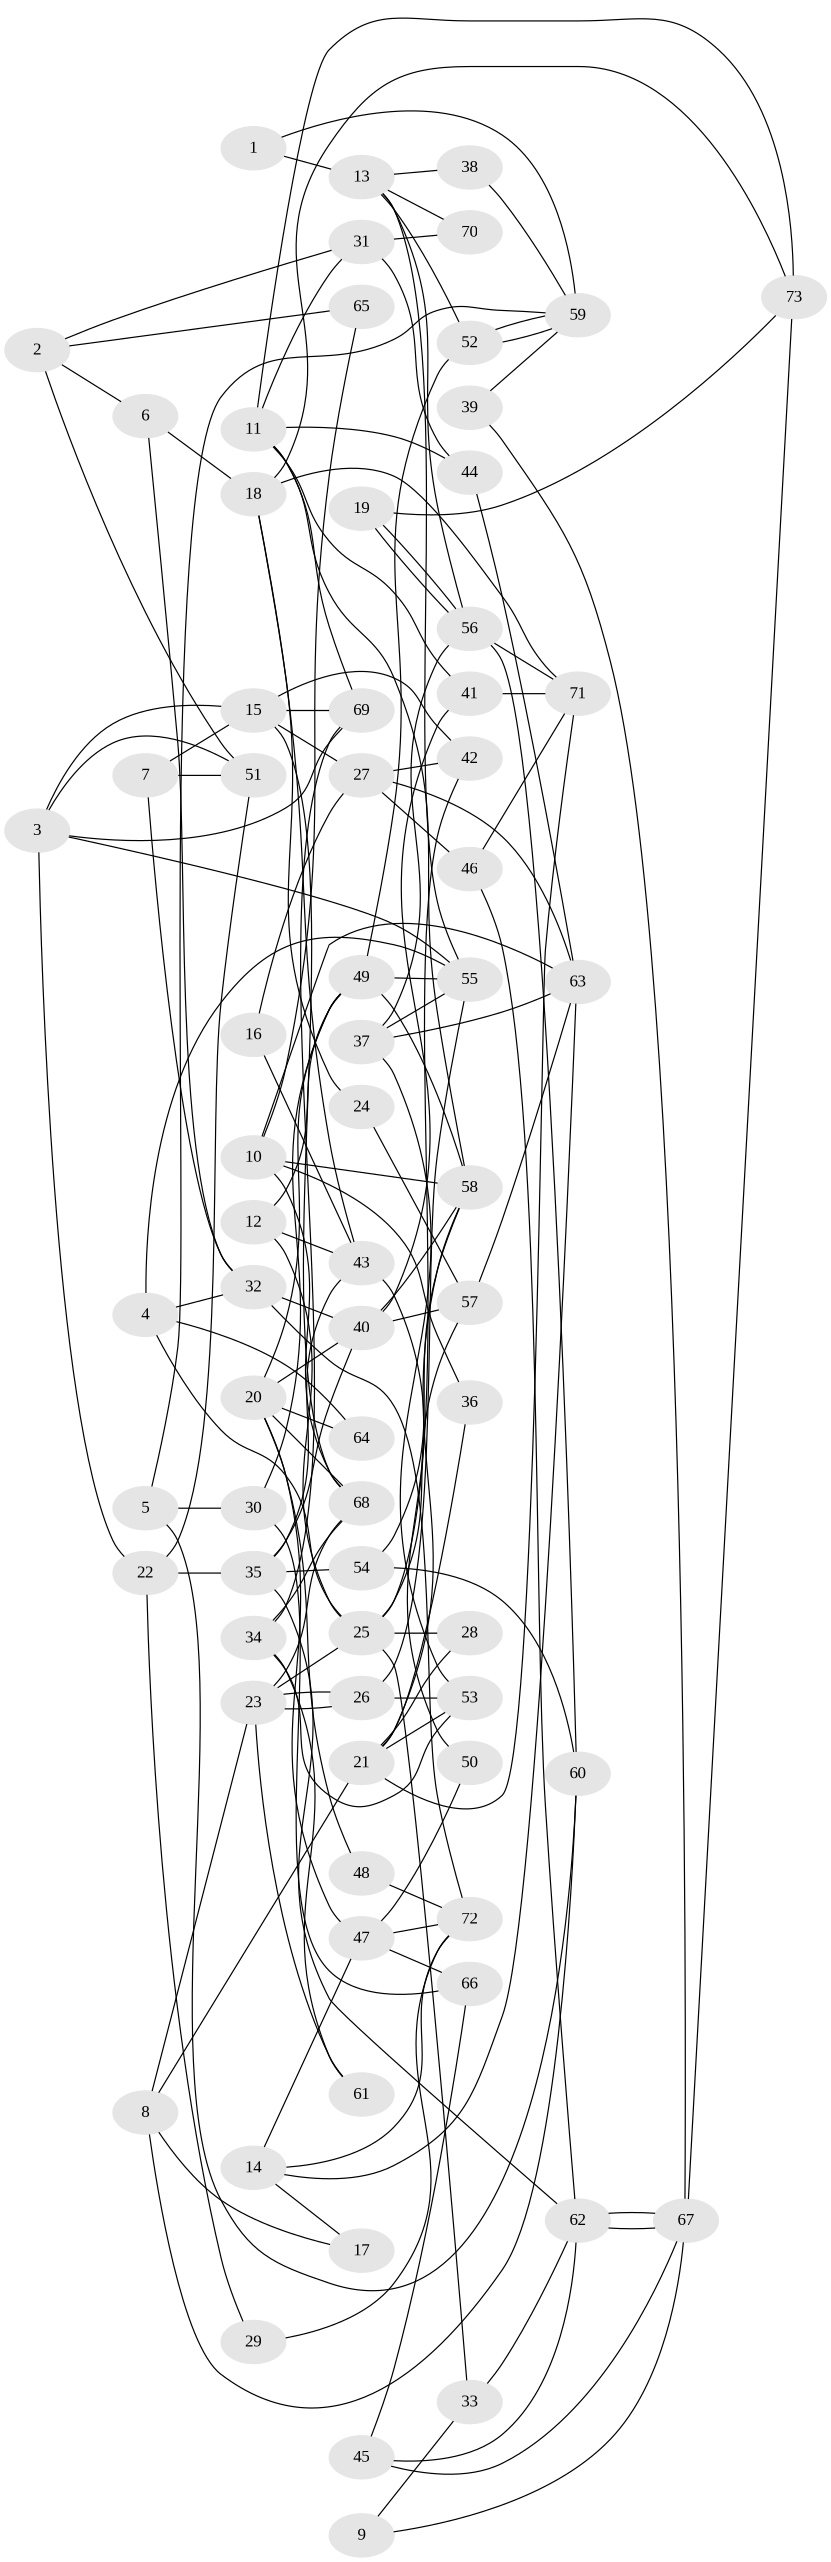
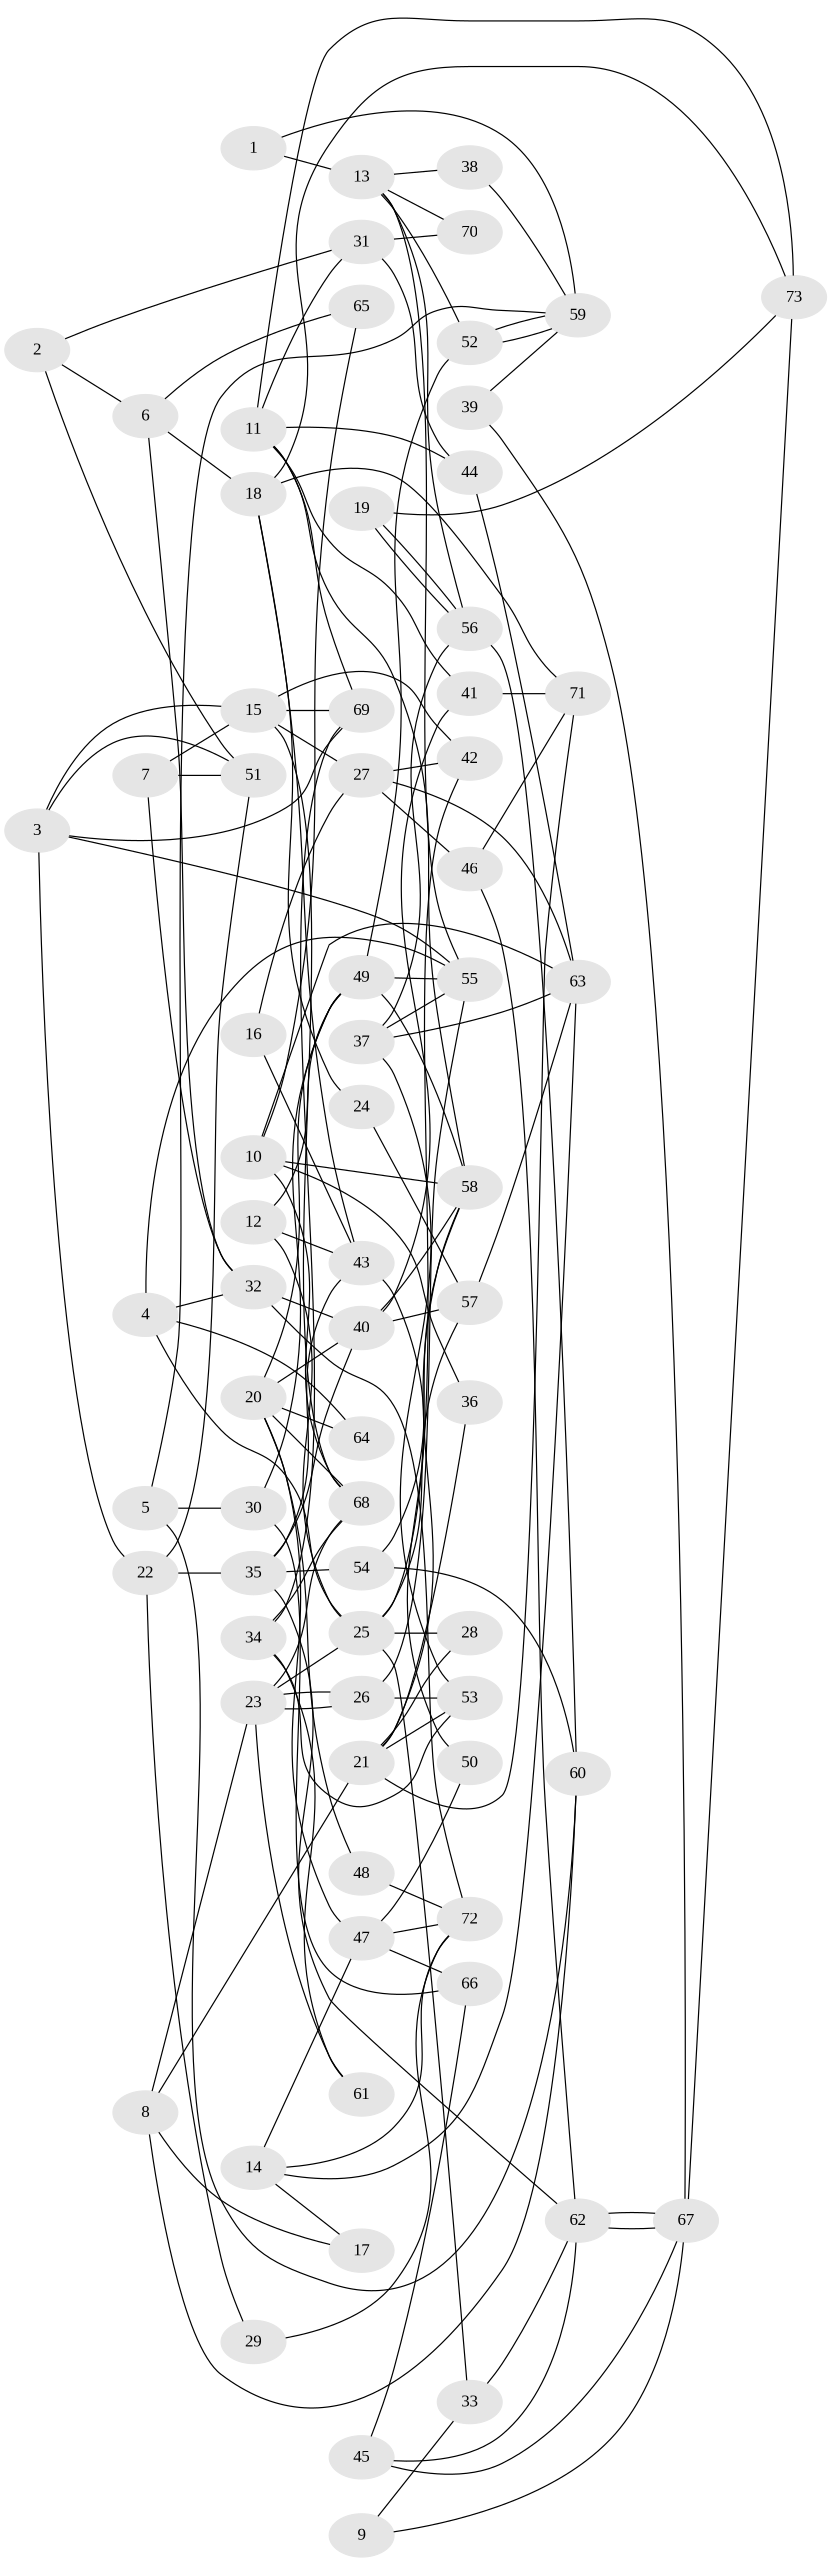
(199, 328) -> (243, 346)
(524, 661) -> none
